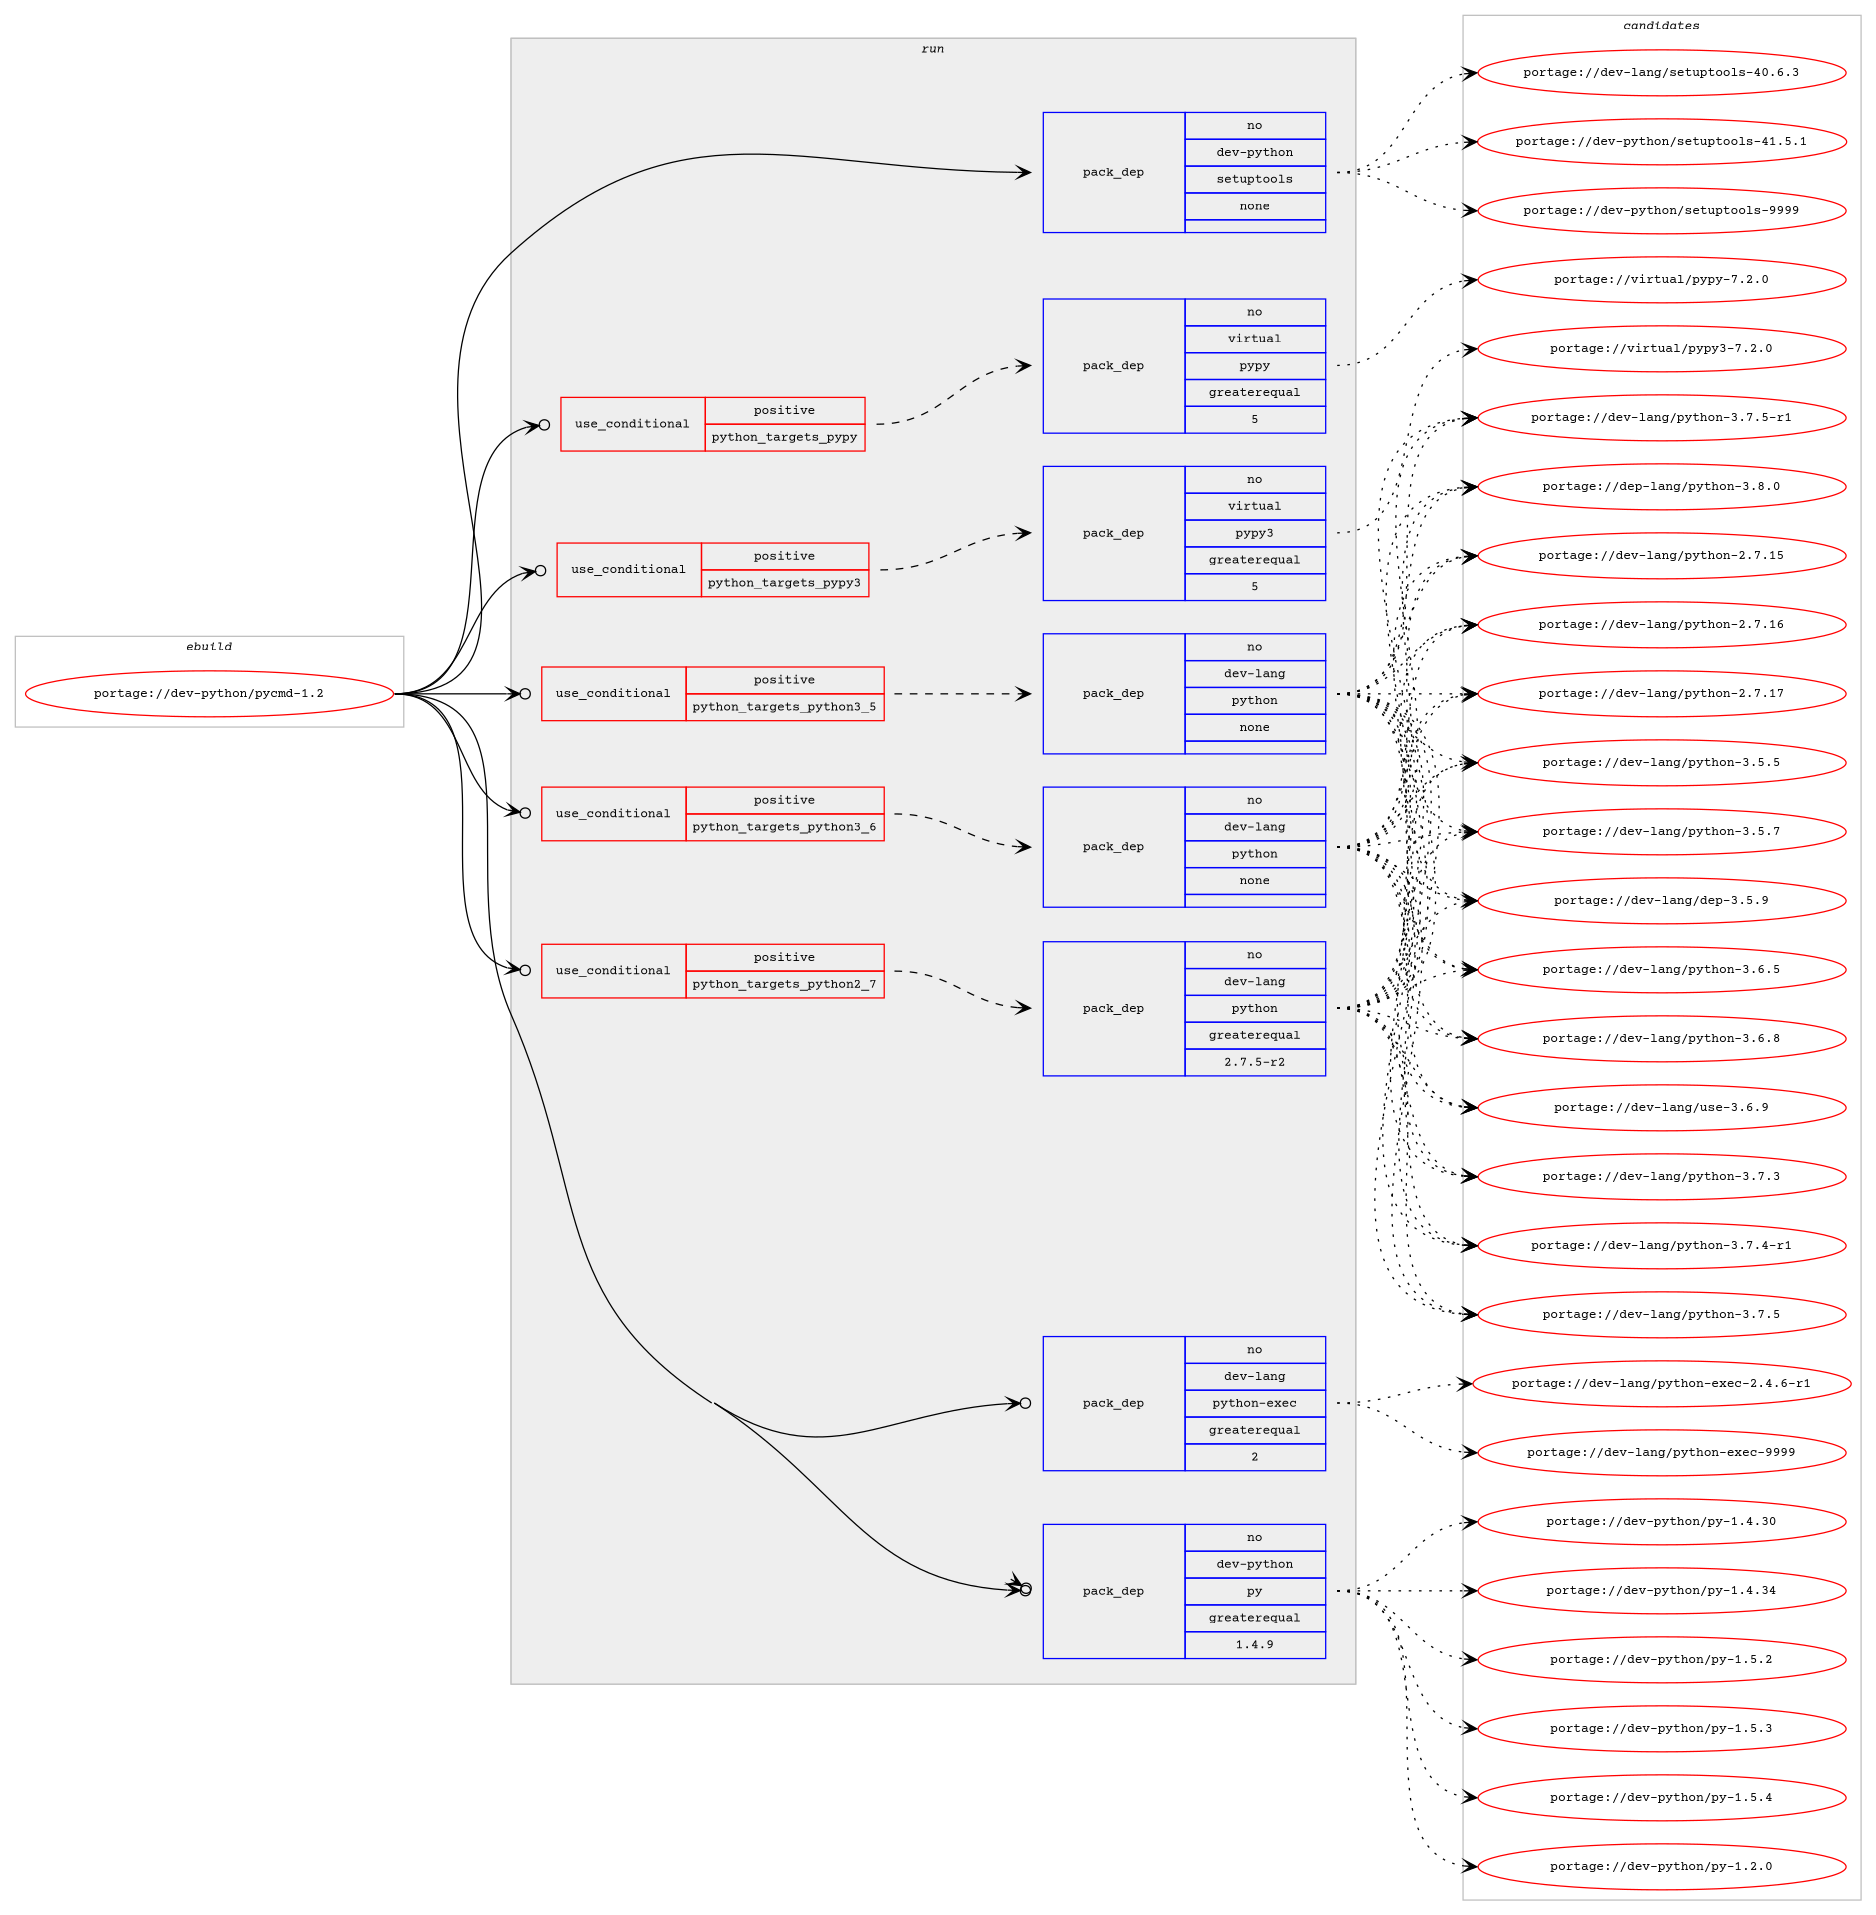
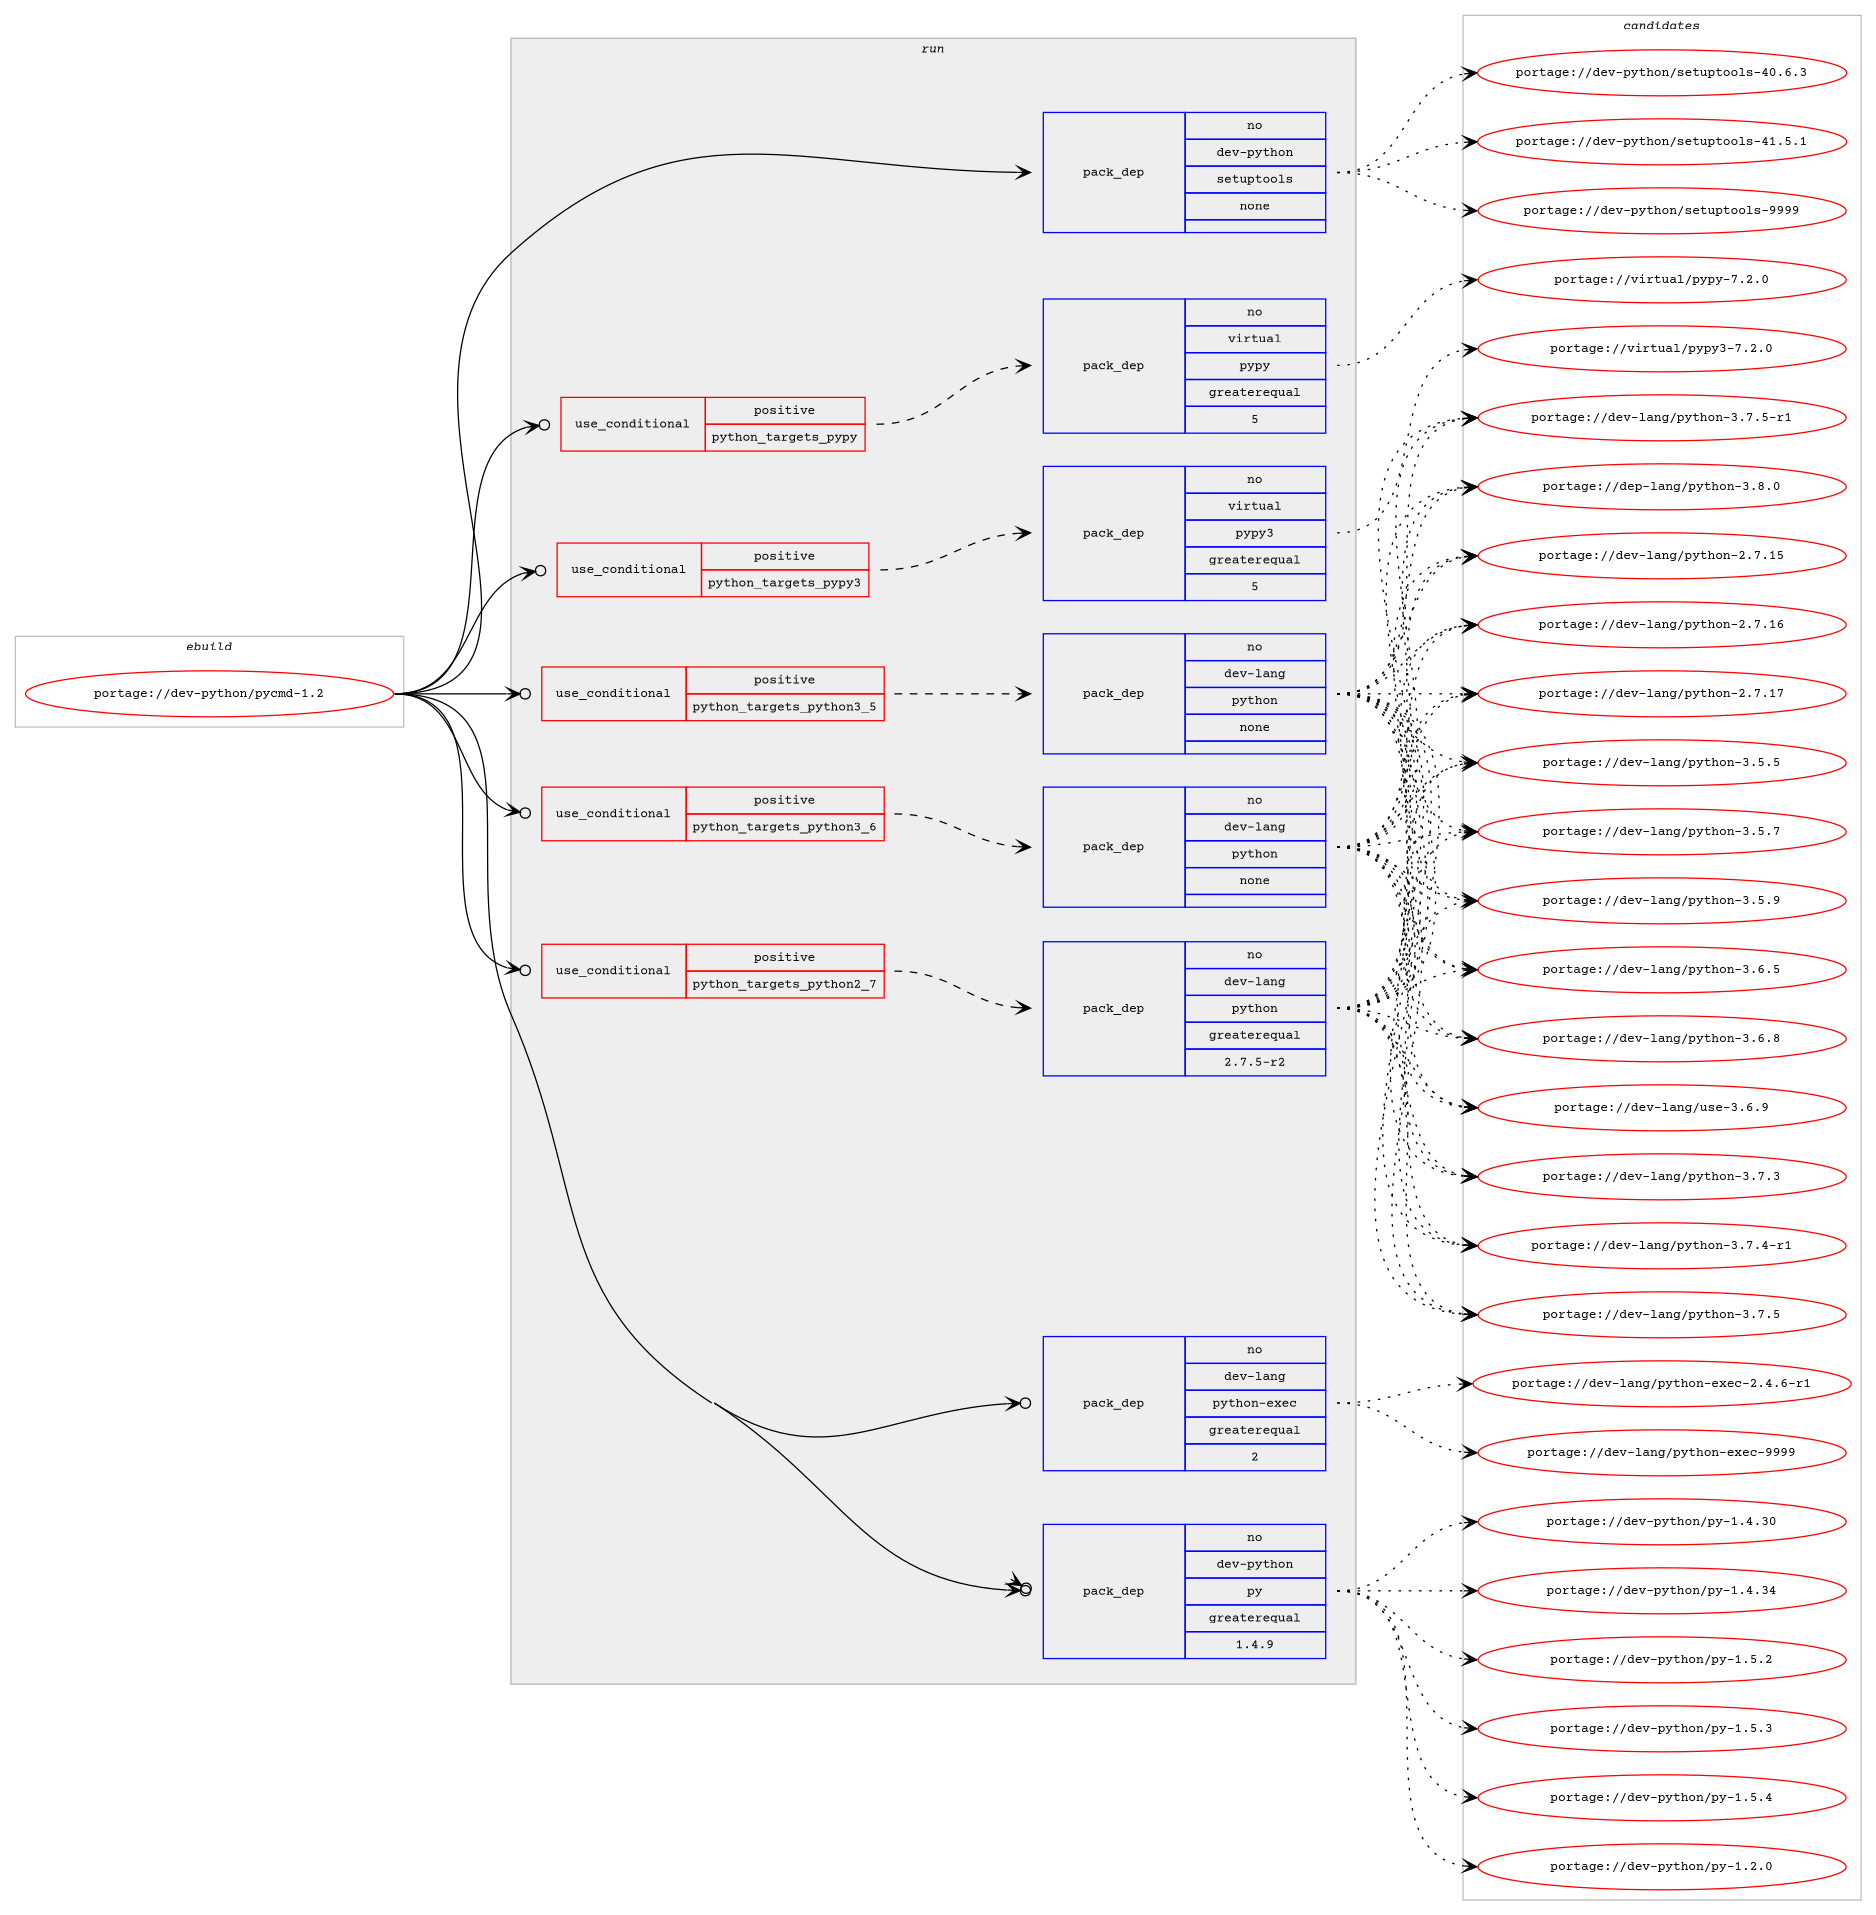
(1662, 73) -> (1662, 73)
(1662, 901) -> (1662, 901)
